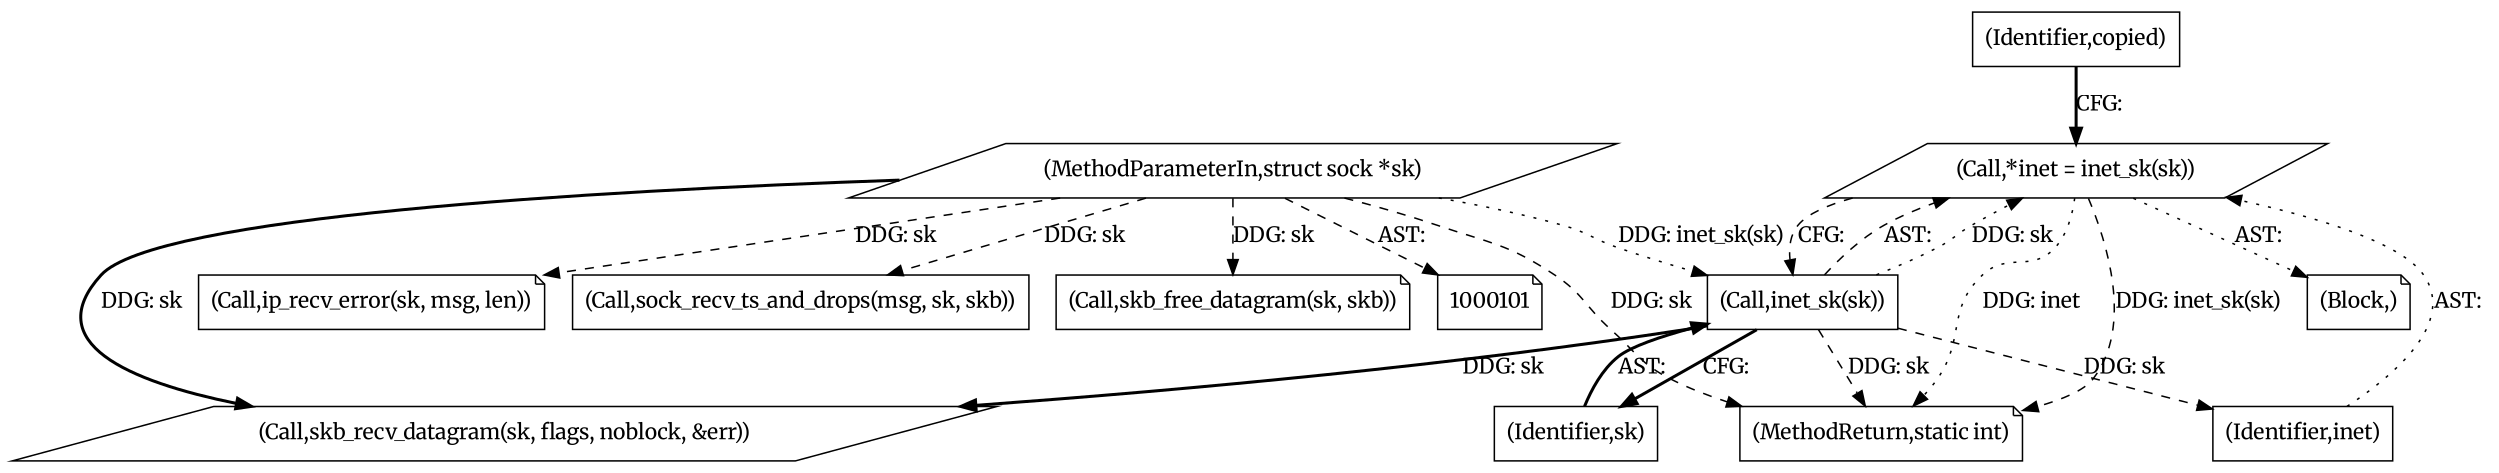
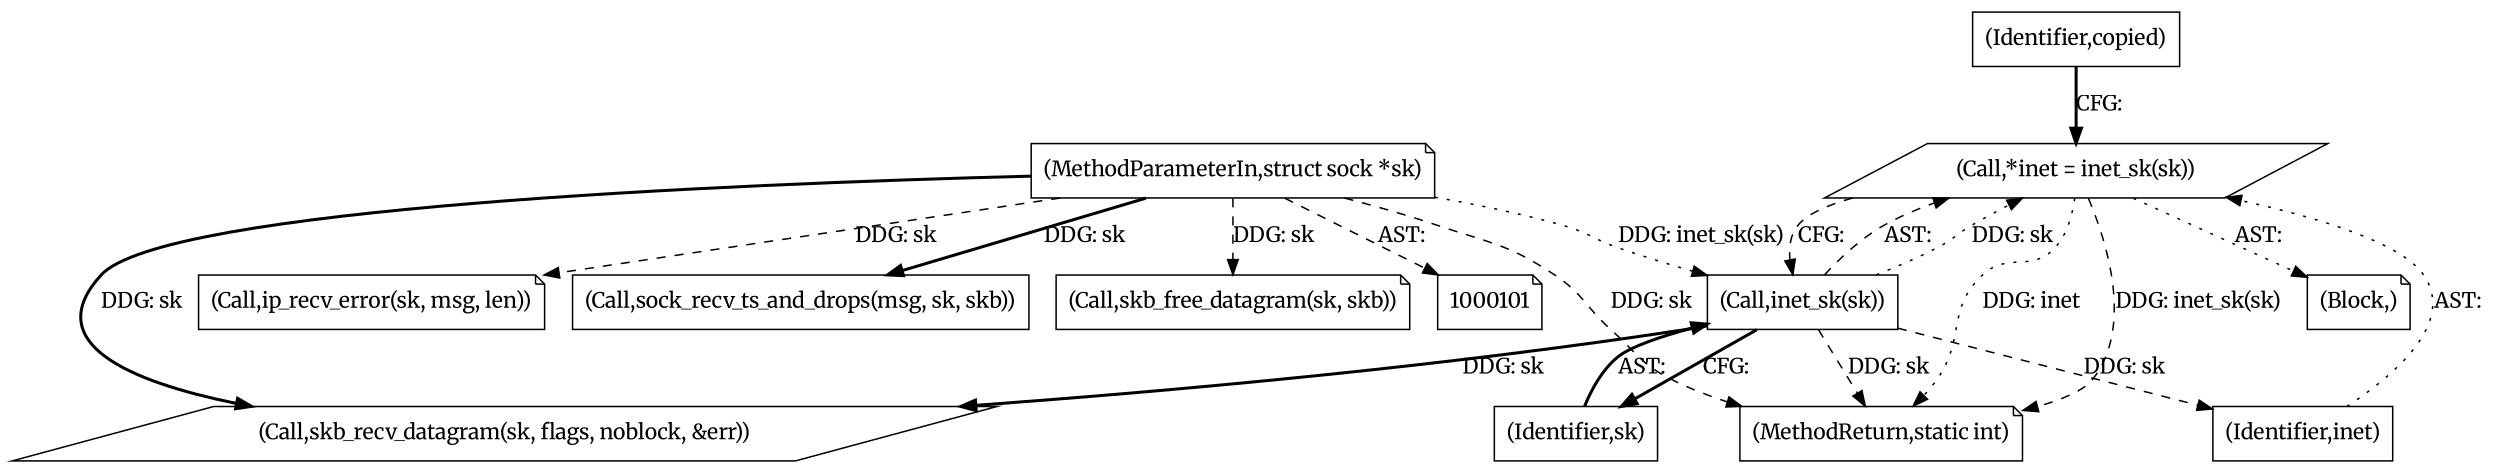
(1233, 171) -> (1233, 171)
(1024, 234) -> (1024, 234)
